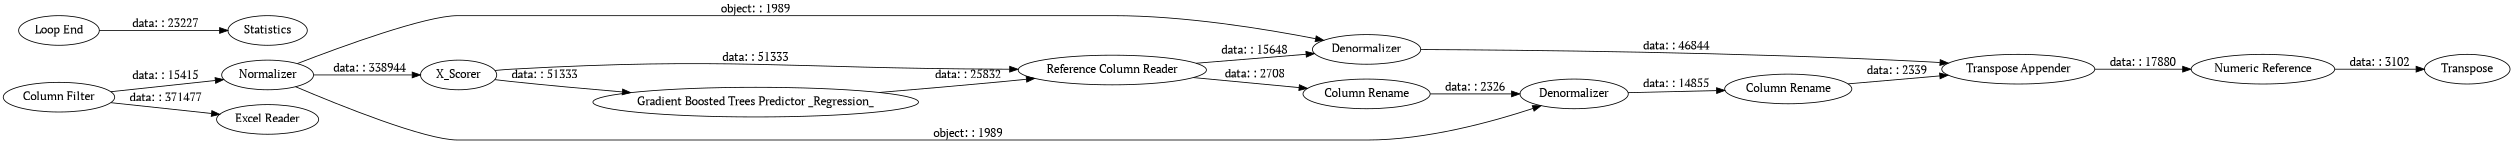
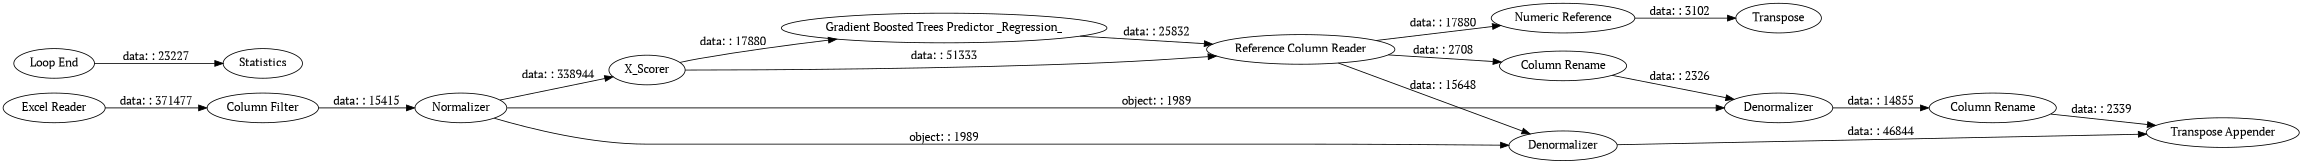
(2139, 69) -> (1434, 33)
(545, 75) -> (733, 42)
(161, 108) -> (152, 108)
